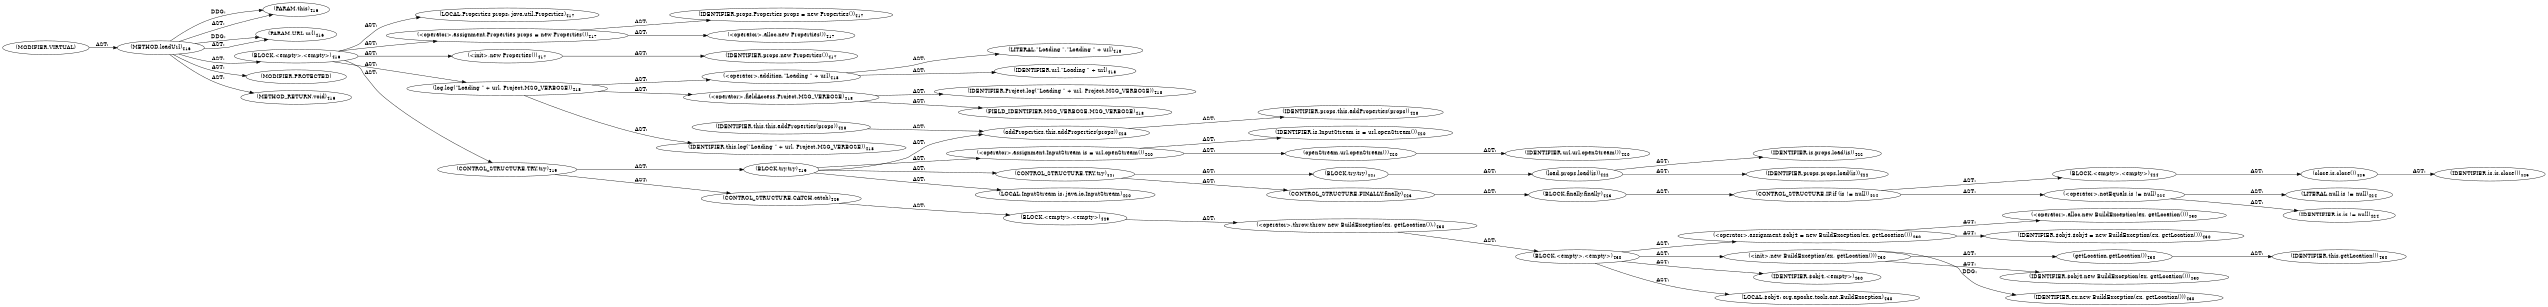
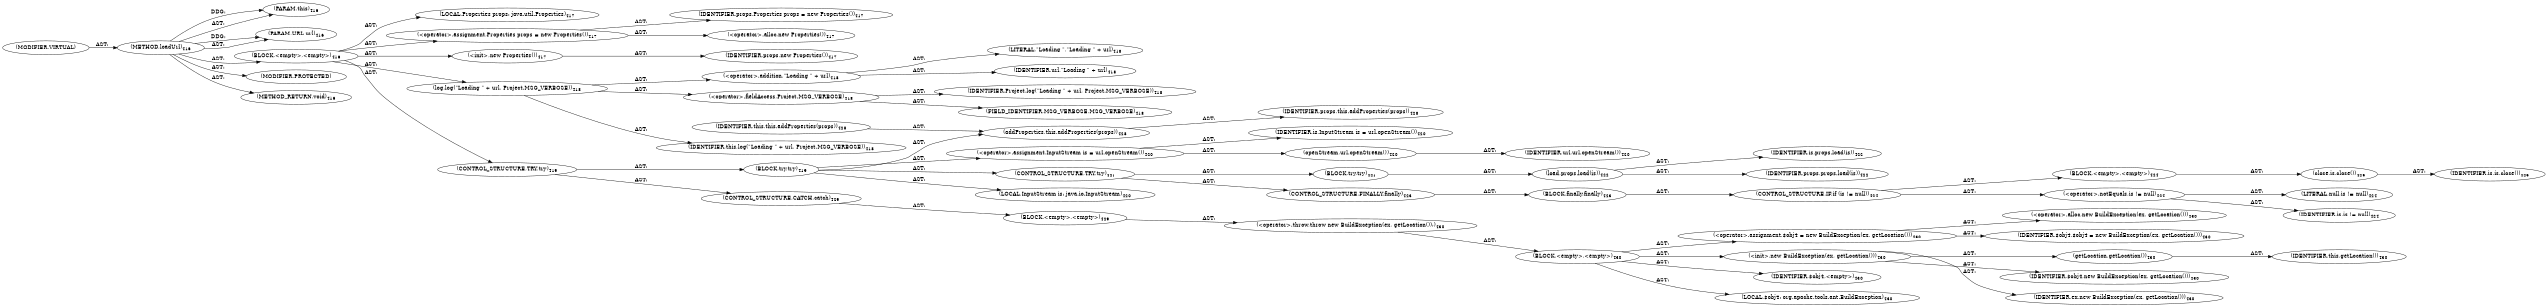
(1971, 272) -> (1971, 272)
